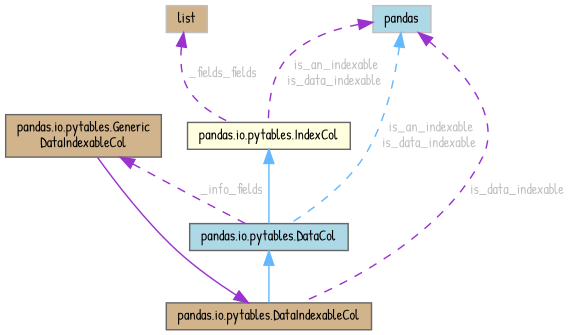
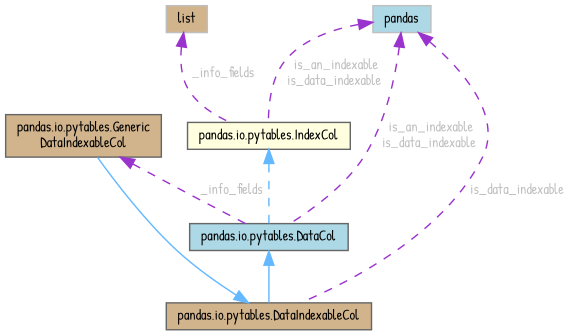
(221, 74) -> (221, 74)
(368, 150) -> (368, 150)
(269, 194) -> (269, 194)
(160, 233) -> (160, 233)
